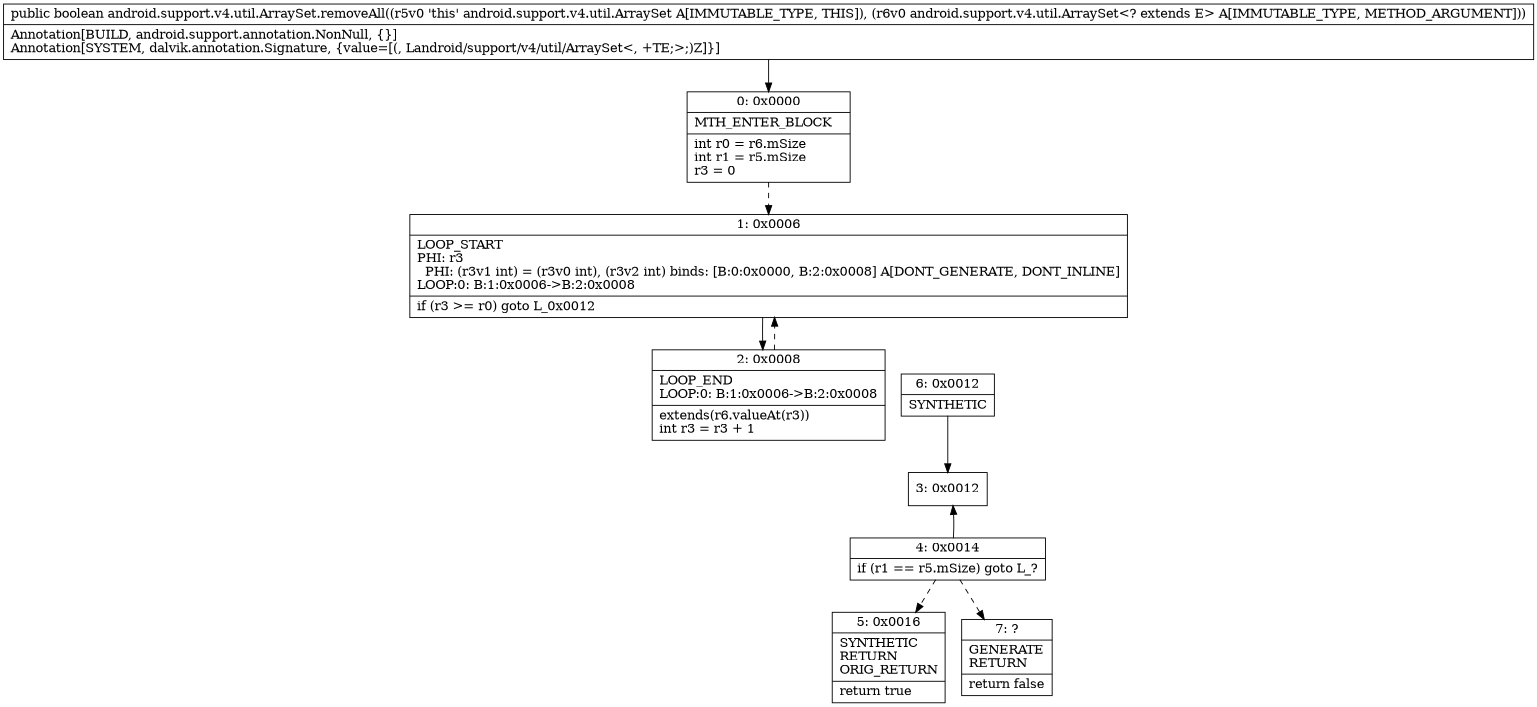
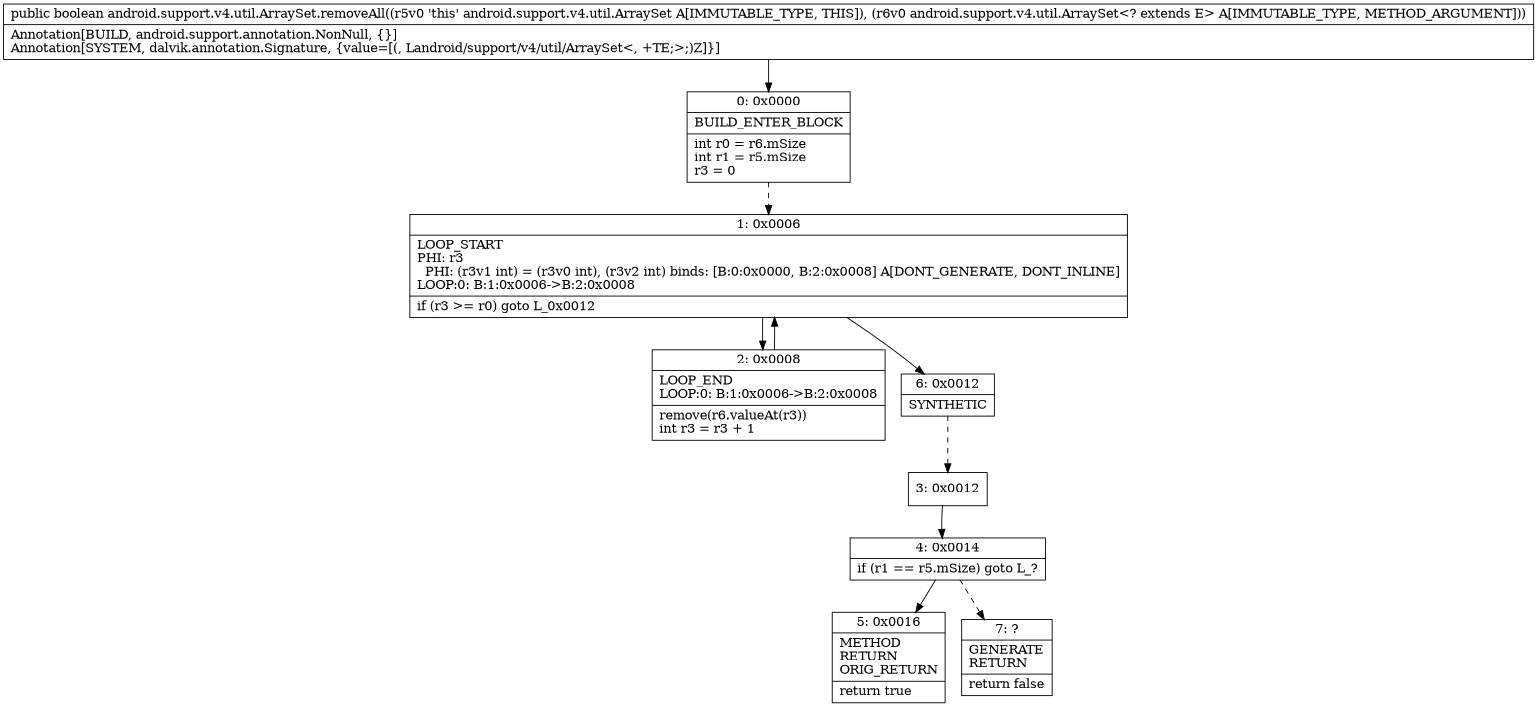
(763, 123) -> (769, 123)
(775, 338) -> (775, 338)
none -> (882, 342)
(735, 416) -> (733, 416)
(948, 440) -> (948, 440)
(954, 526) -> (942, 517)
(928, 592) -> (928, 592)
(879, 643) -> (870, 643)
